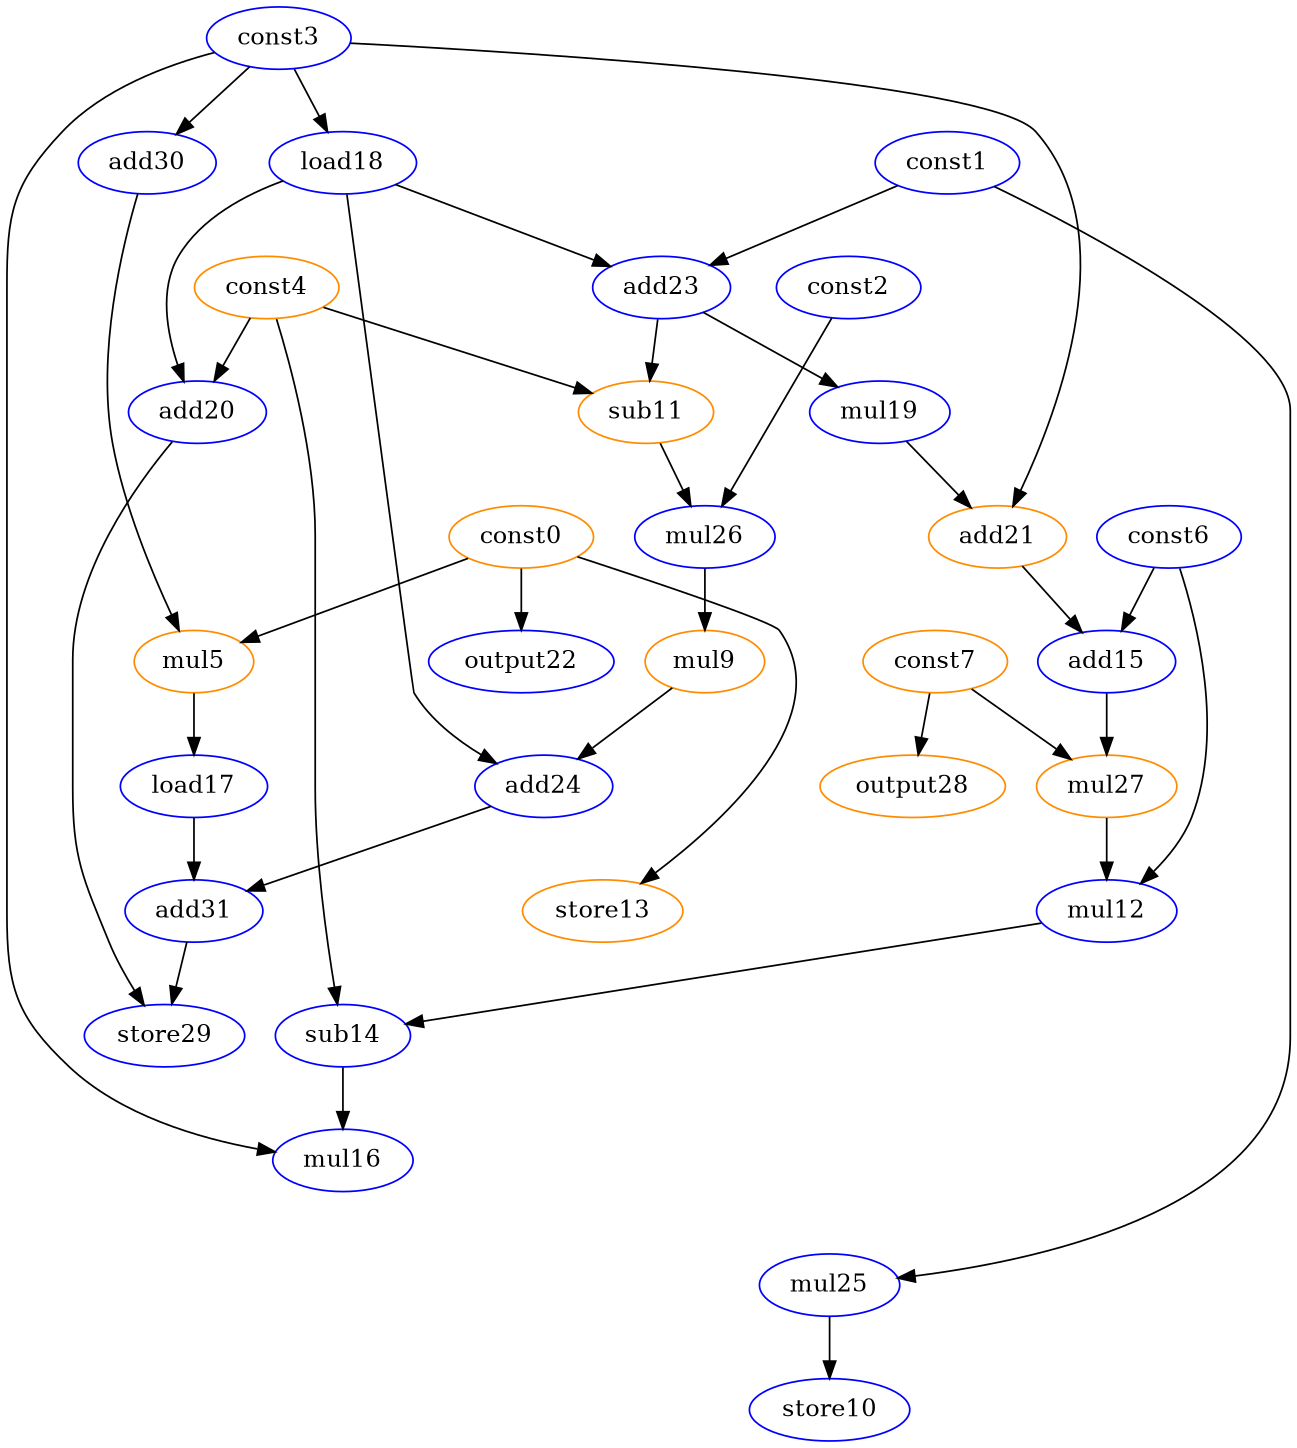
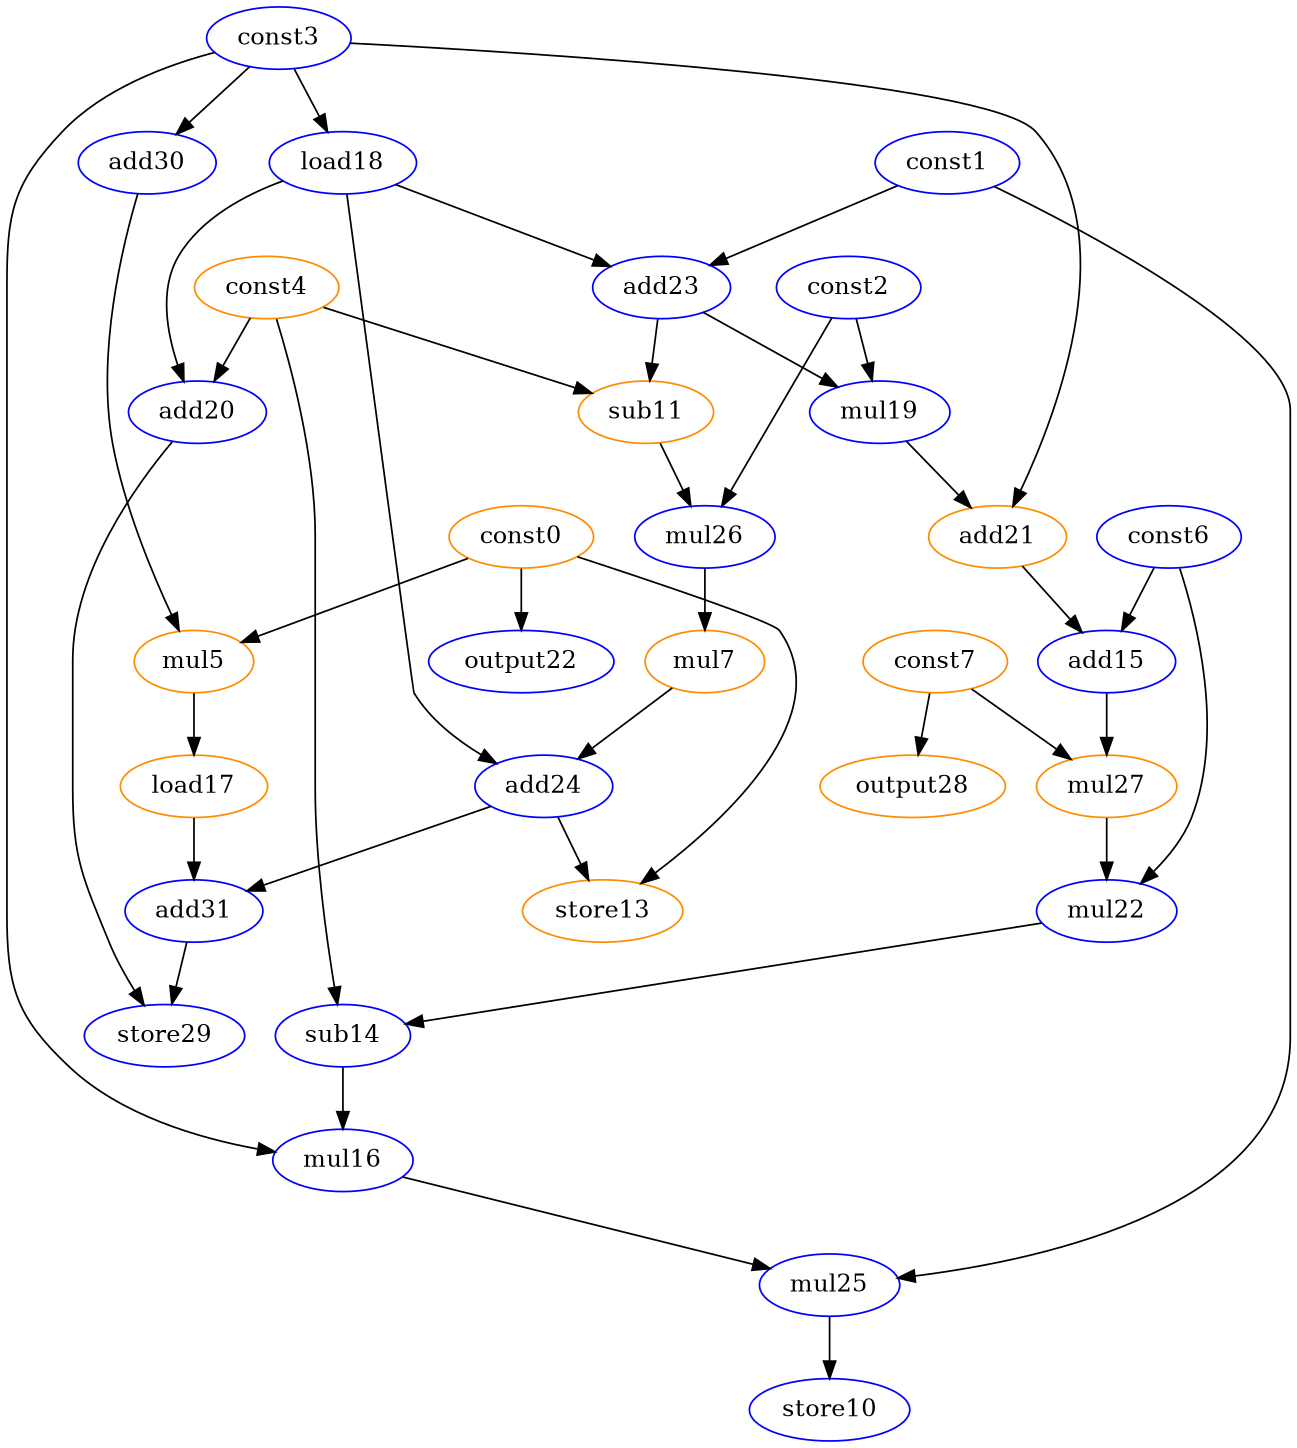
none -> (862, 341)
(705, 662) -> (705, 662)
(194, 786) -> (194, 786)
none -> (570, 841)
(1107, 911) -> (1107, 911)
none -> (578, 1221)
